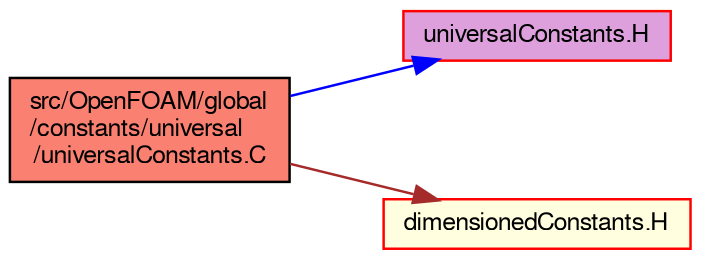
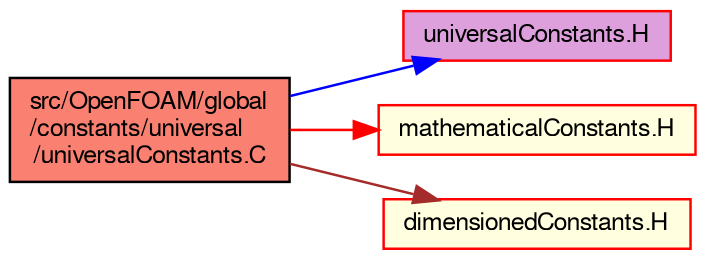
none -> (537, 130)
